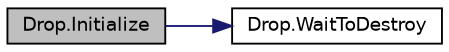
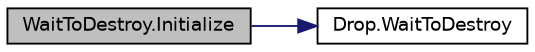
(86, 26) -> (129, 26)
